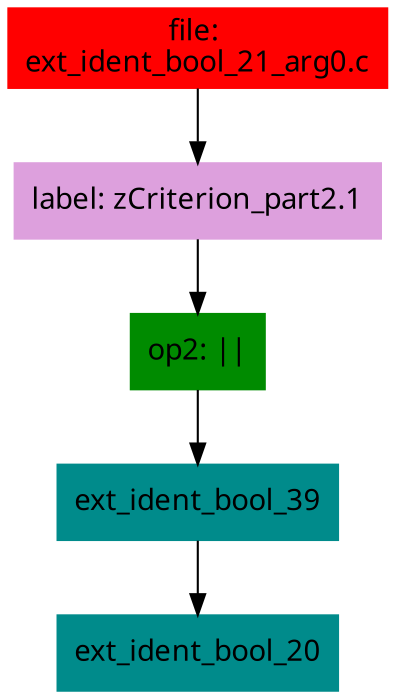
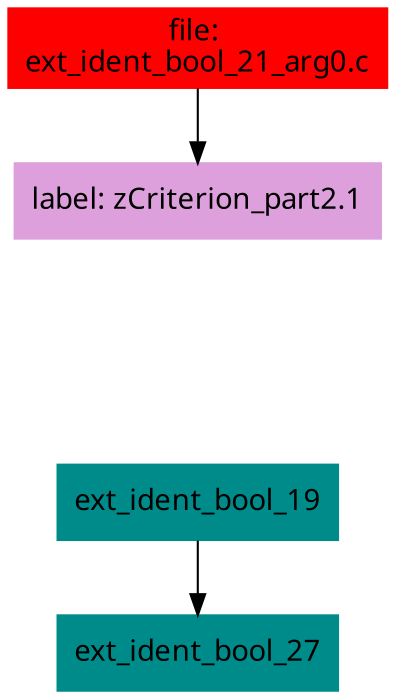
(198, 352) -> none
(198, 502) -> (198, 502)
(198, 653) -> (198, 653)
